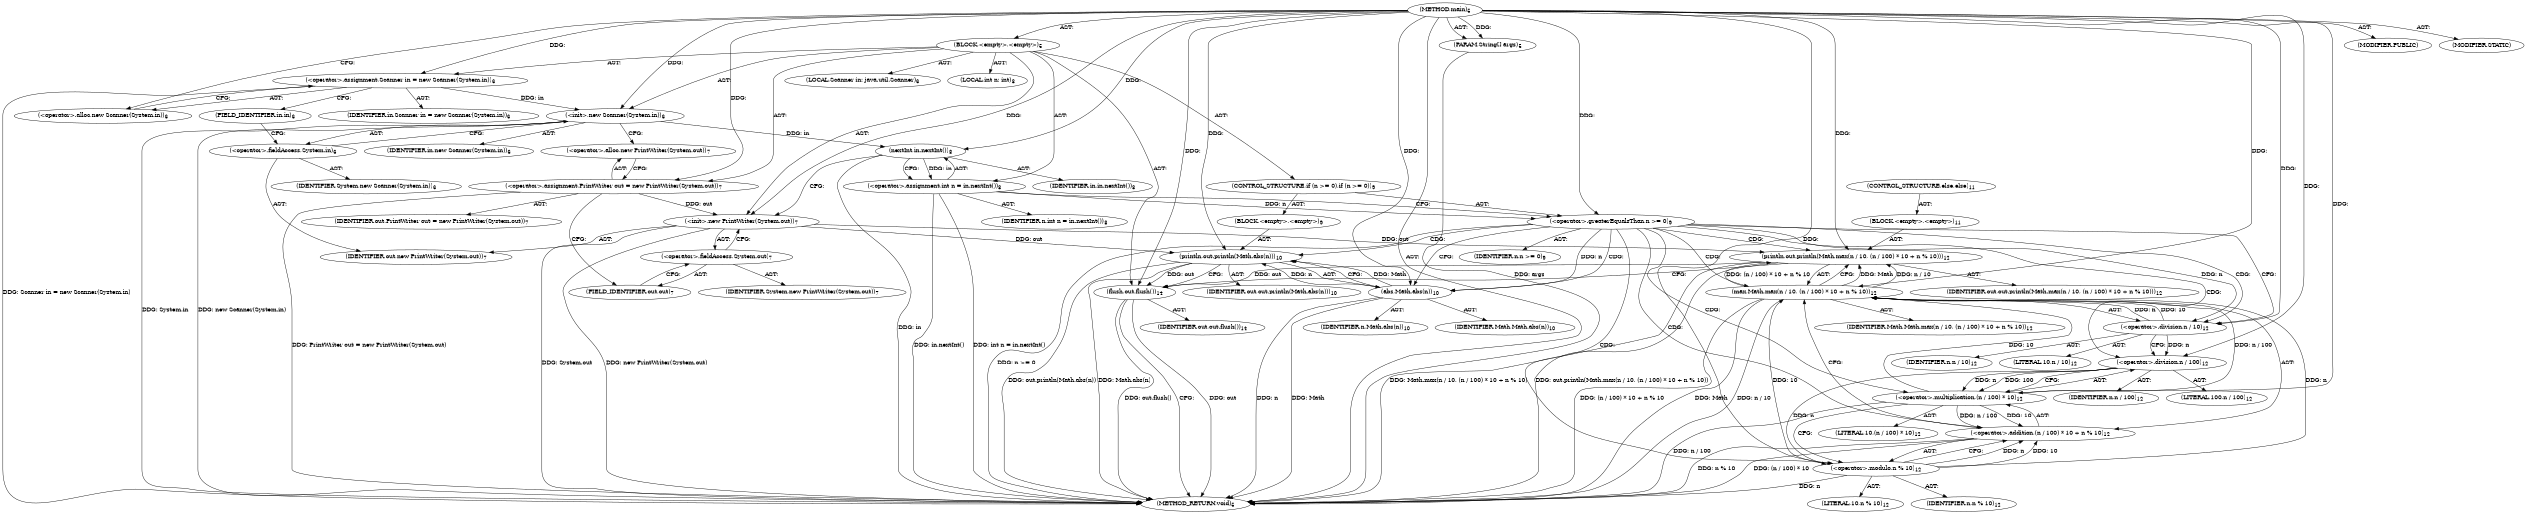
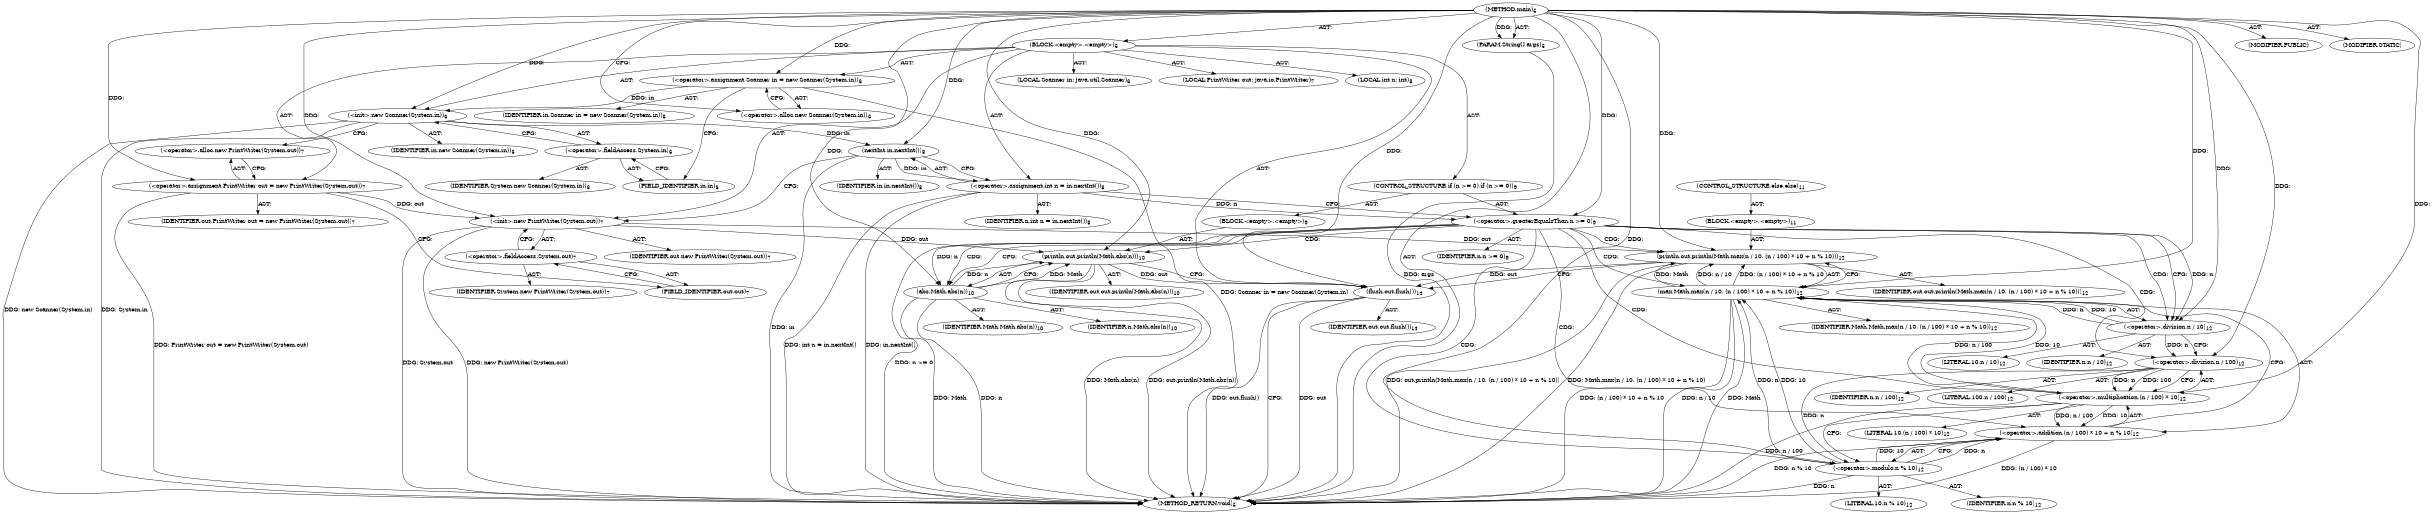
none -> (1249, 81)
(288, 223) -> (627, 171)
